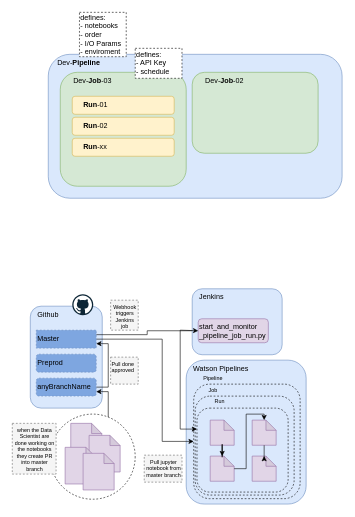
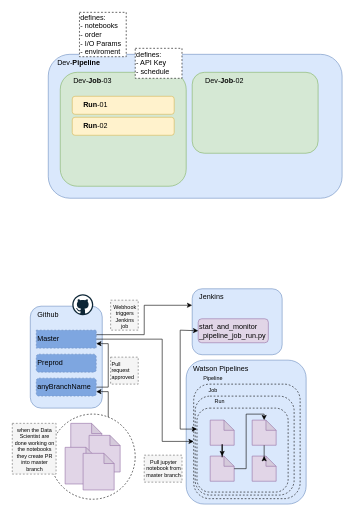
(123, 147) -> none
(158, 331) -> (144, 334)
(124, 368) -> (125, 371)
